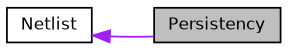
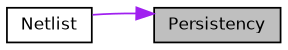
(132, 37) -> (114, 14)
